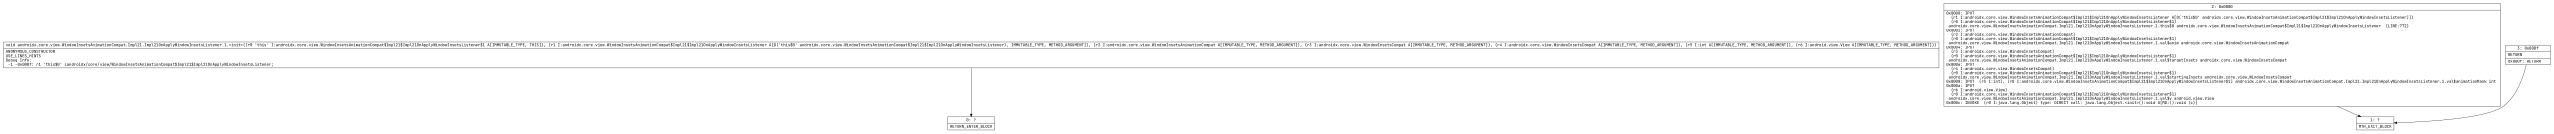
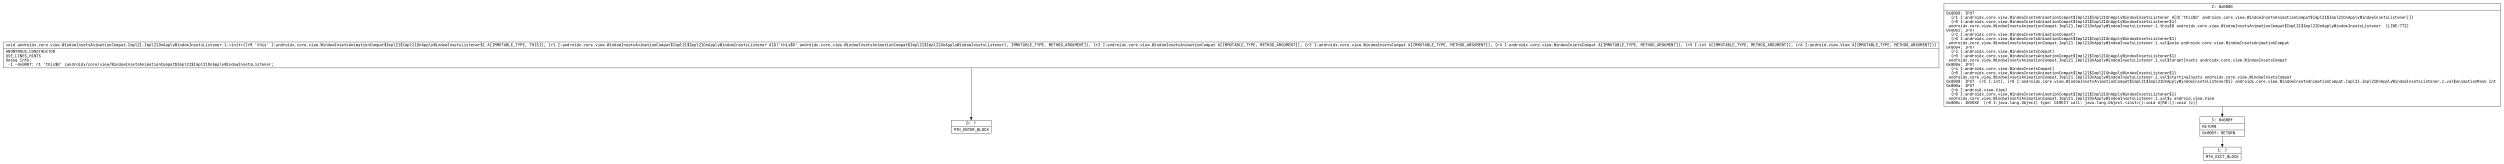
(2348, 111) -> (2222, 110)
(971, 127) -> (971, 130)
